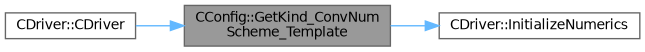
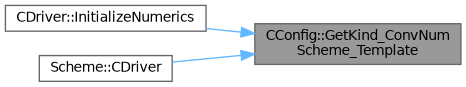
(70, 26) -> (106, 68)
(408, 26) -> (224, 30)
